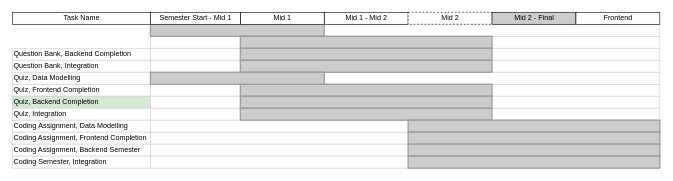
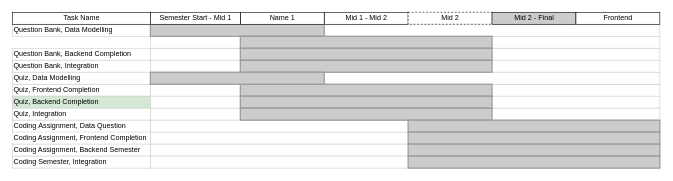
(283, 18) -> (283, 18)
none -> (81, 30)
(73, 126) -> (72, 126)
(81, 138) -> (81, 138)
